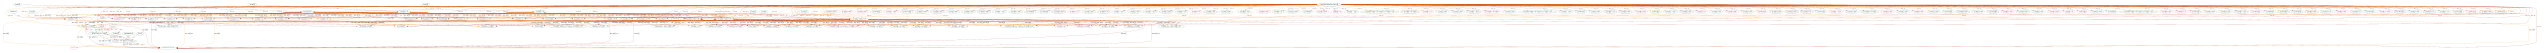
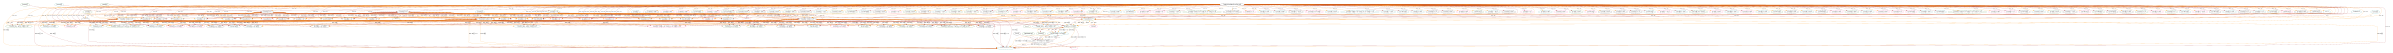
(2284, 12) -> none
